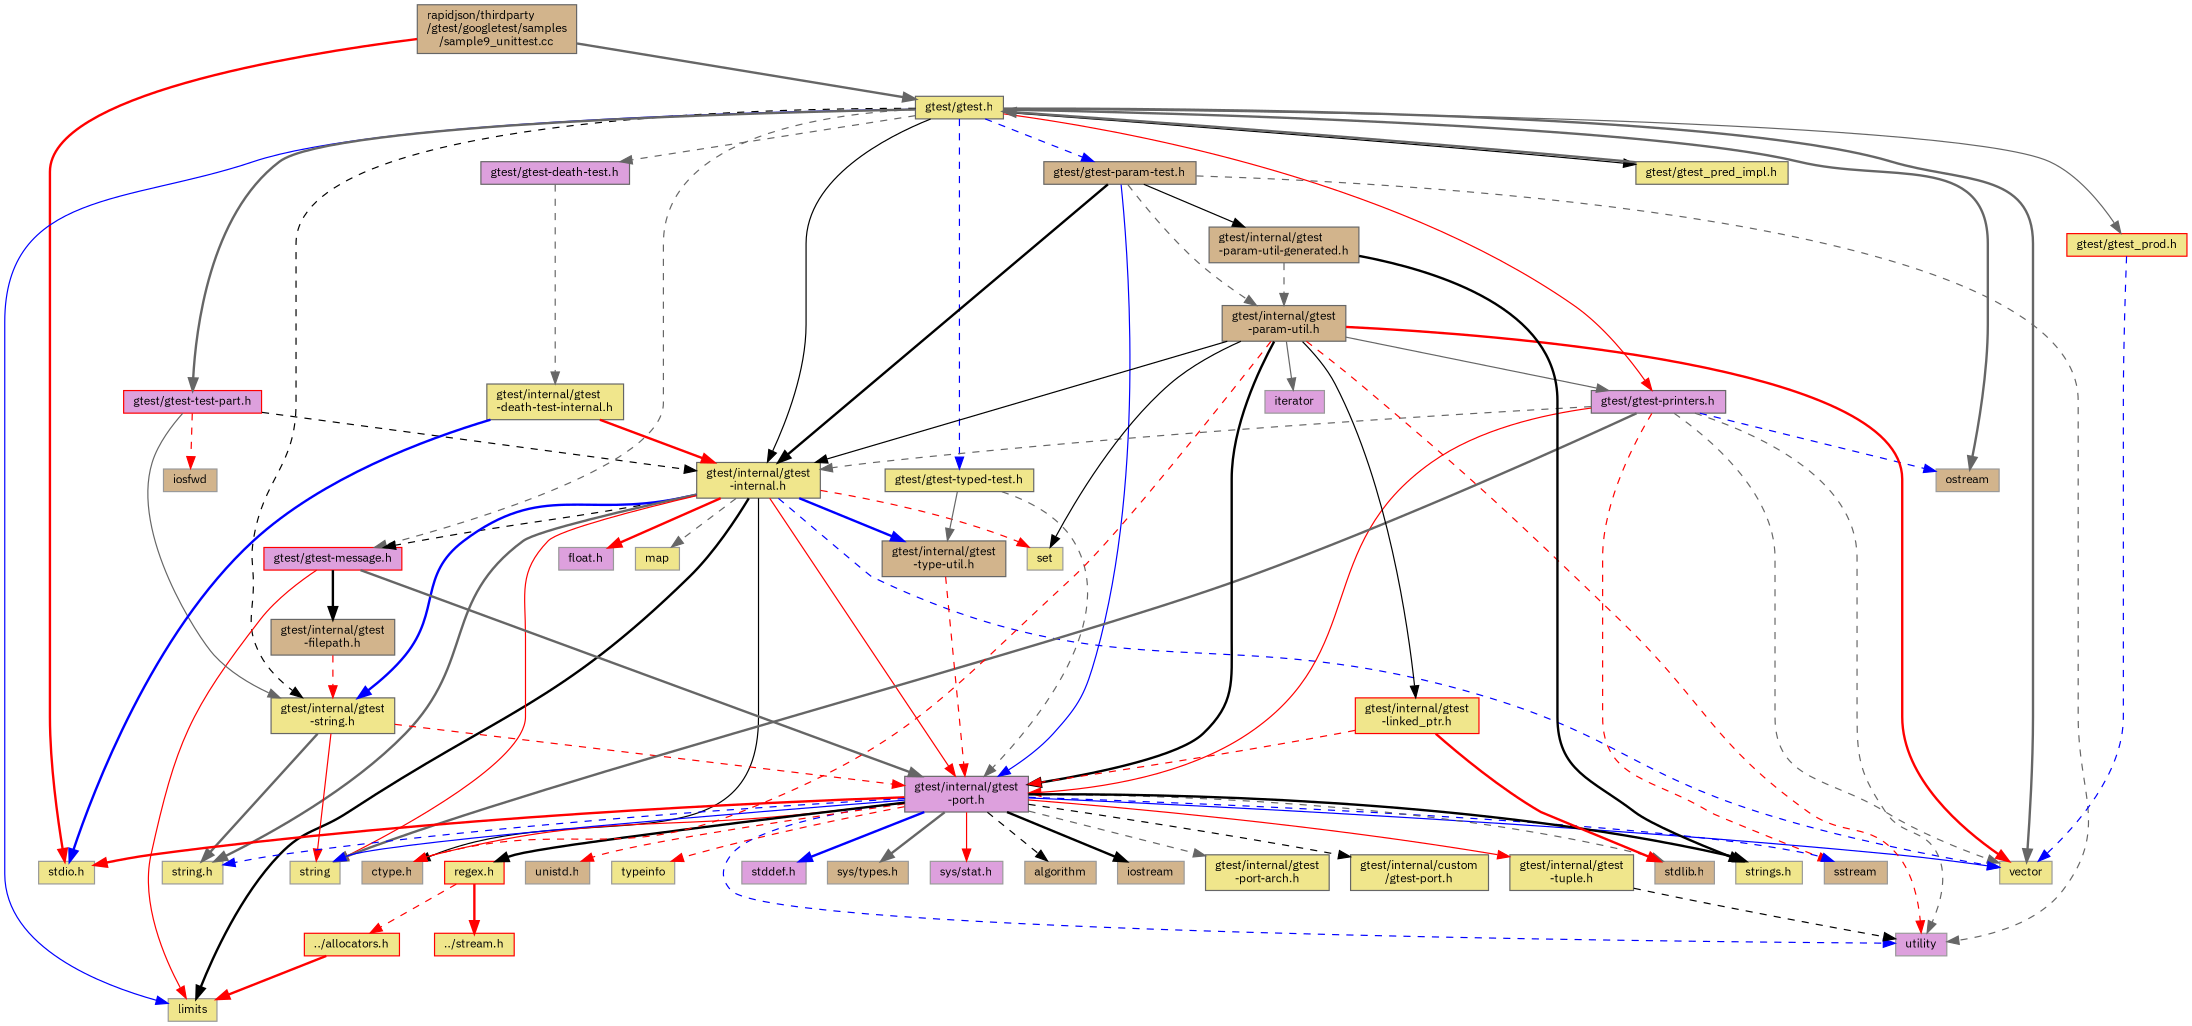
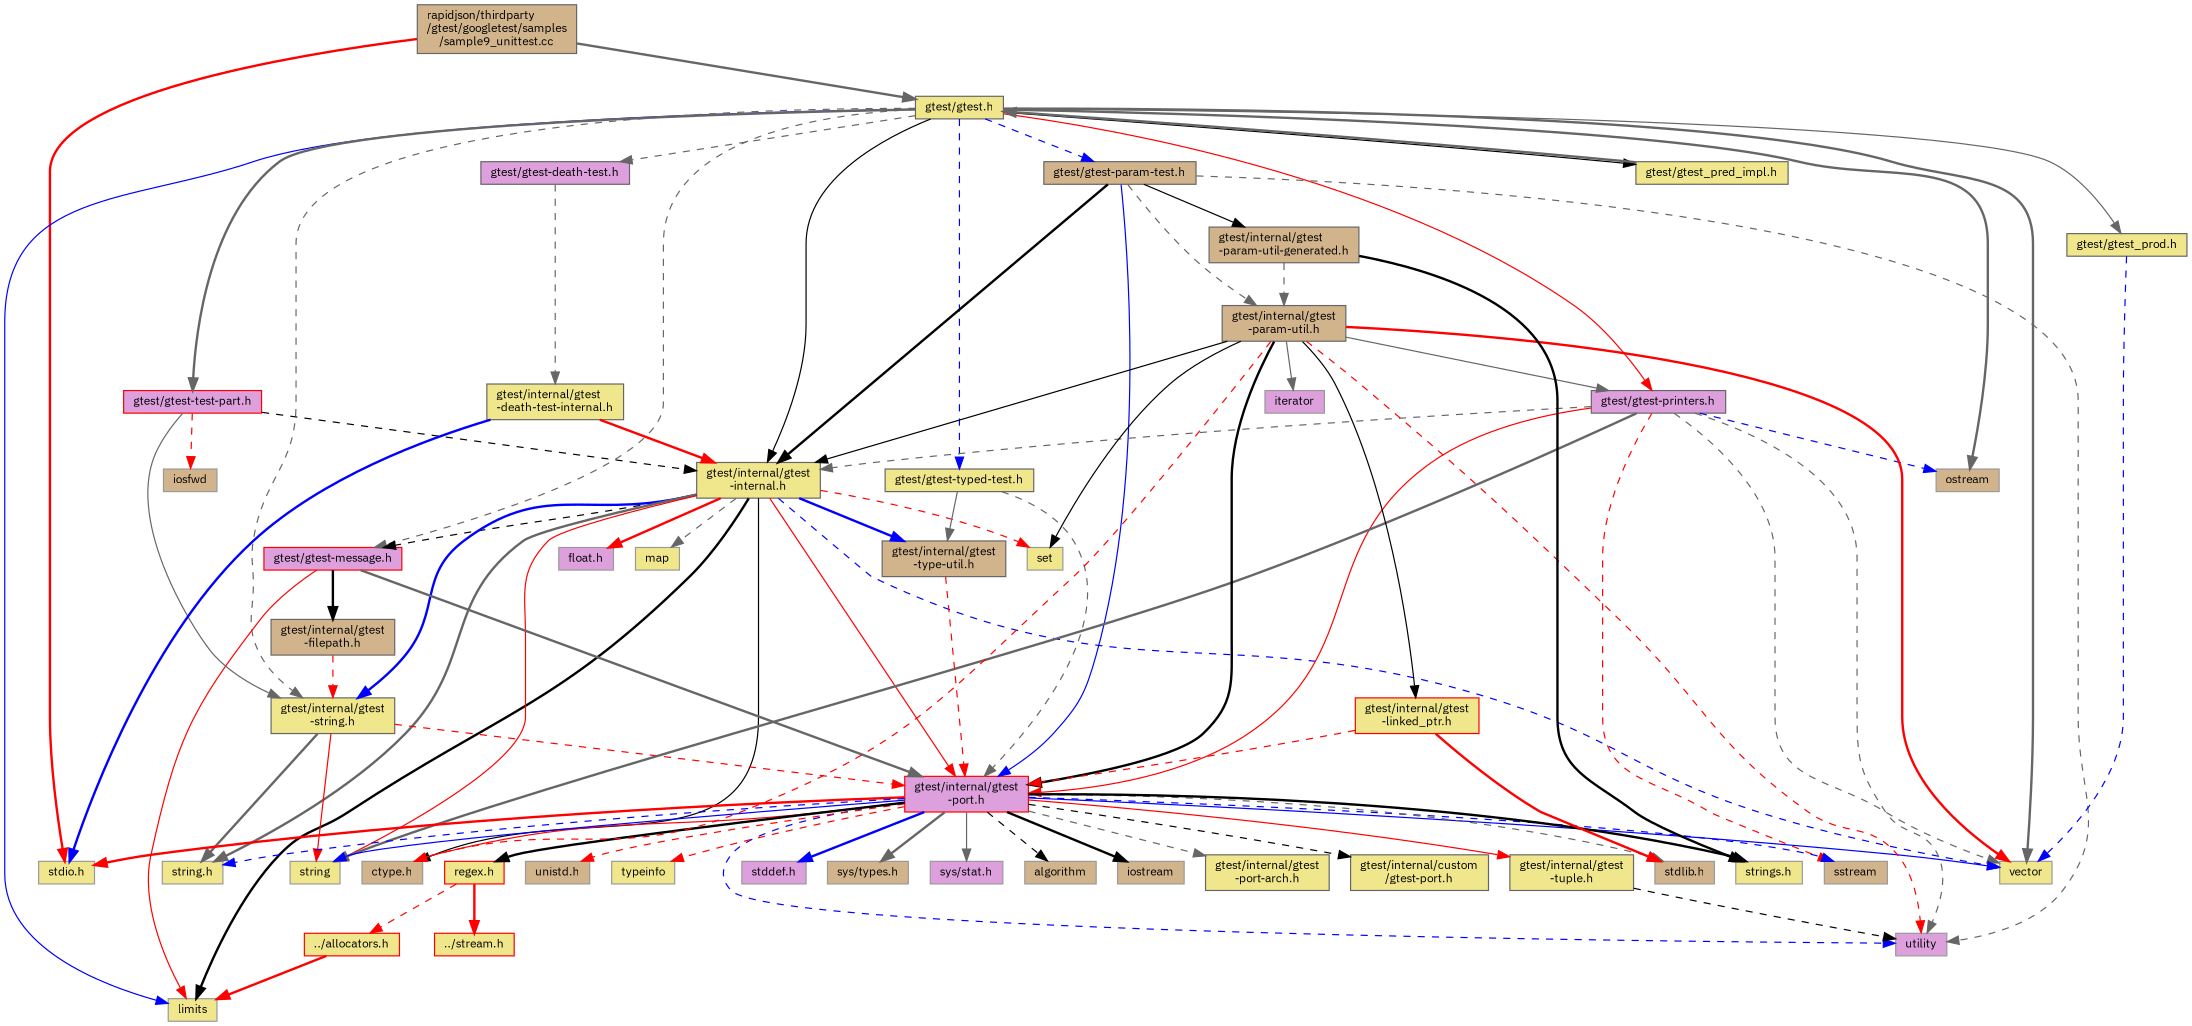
(358, 177) -> (358, 177)
(2127, 245) -> (2127, 245)
(967, 794) -> (967, 794)
(967, 831) -> (967, 831)
